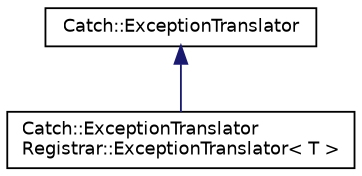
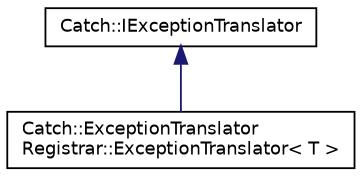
(181, 27) -> (181, 27)
